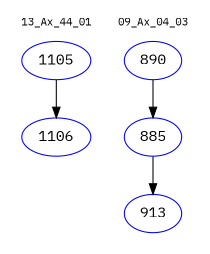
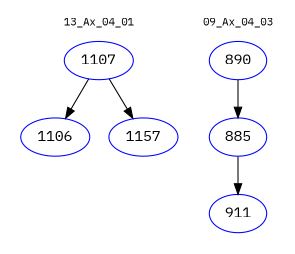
(57, 23) -> (99, 23)
(56, 61) -> (99, 61)
none -> (143, 137)
(153, 214) -> (238, 214)
